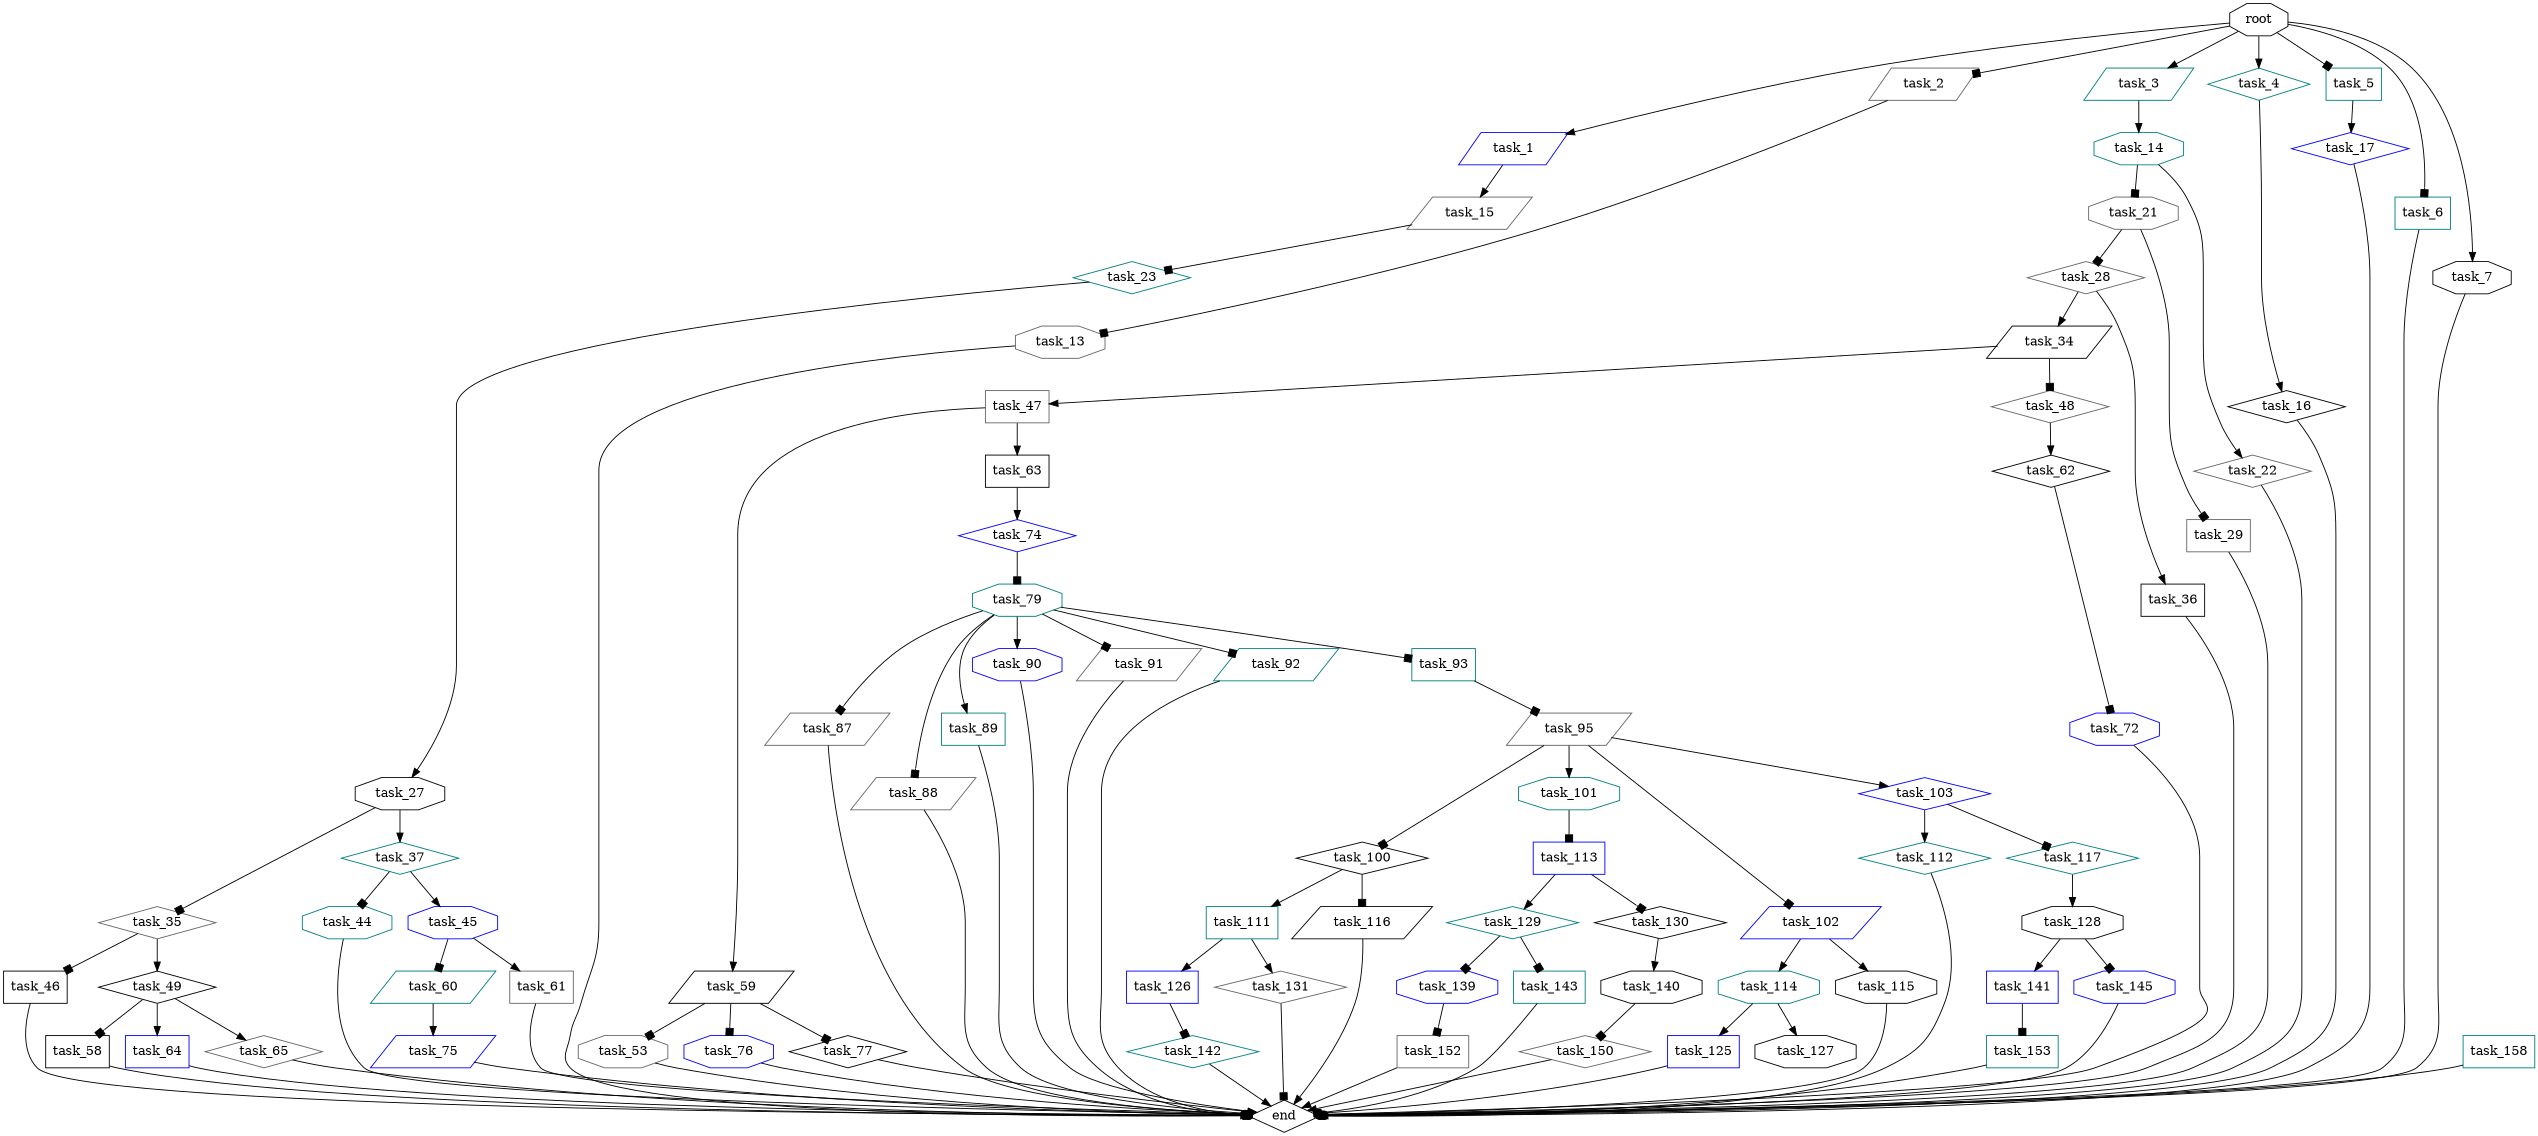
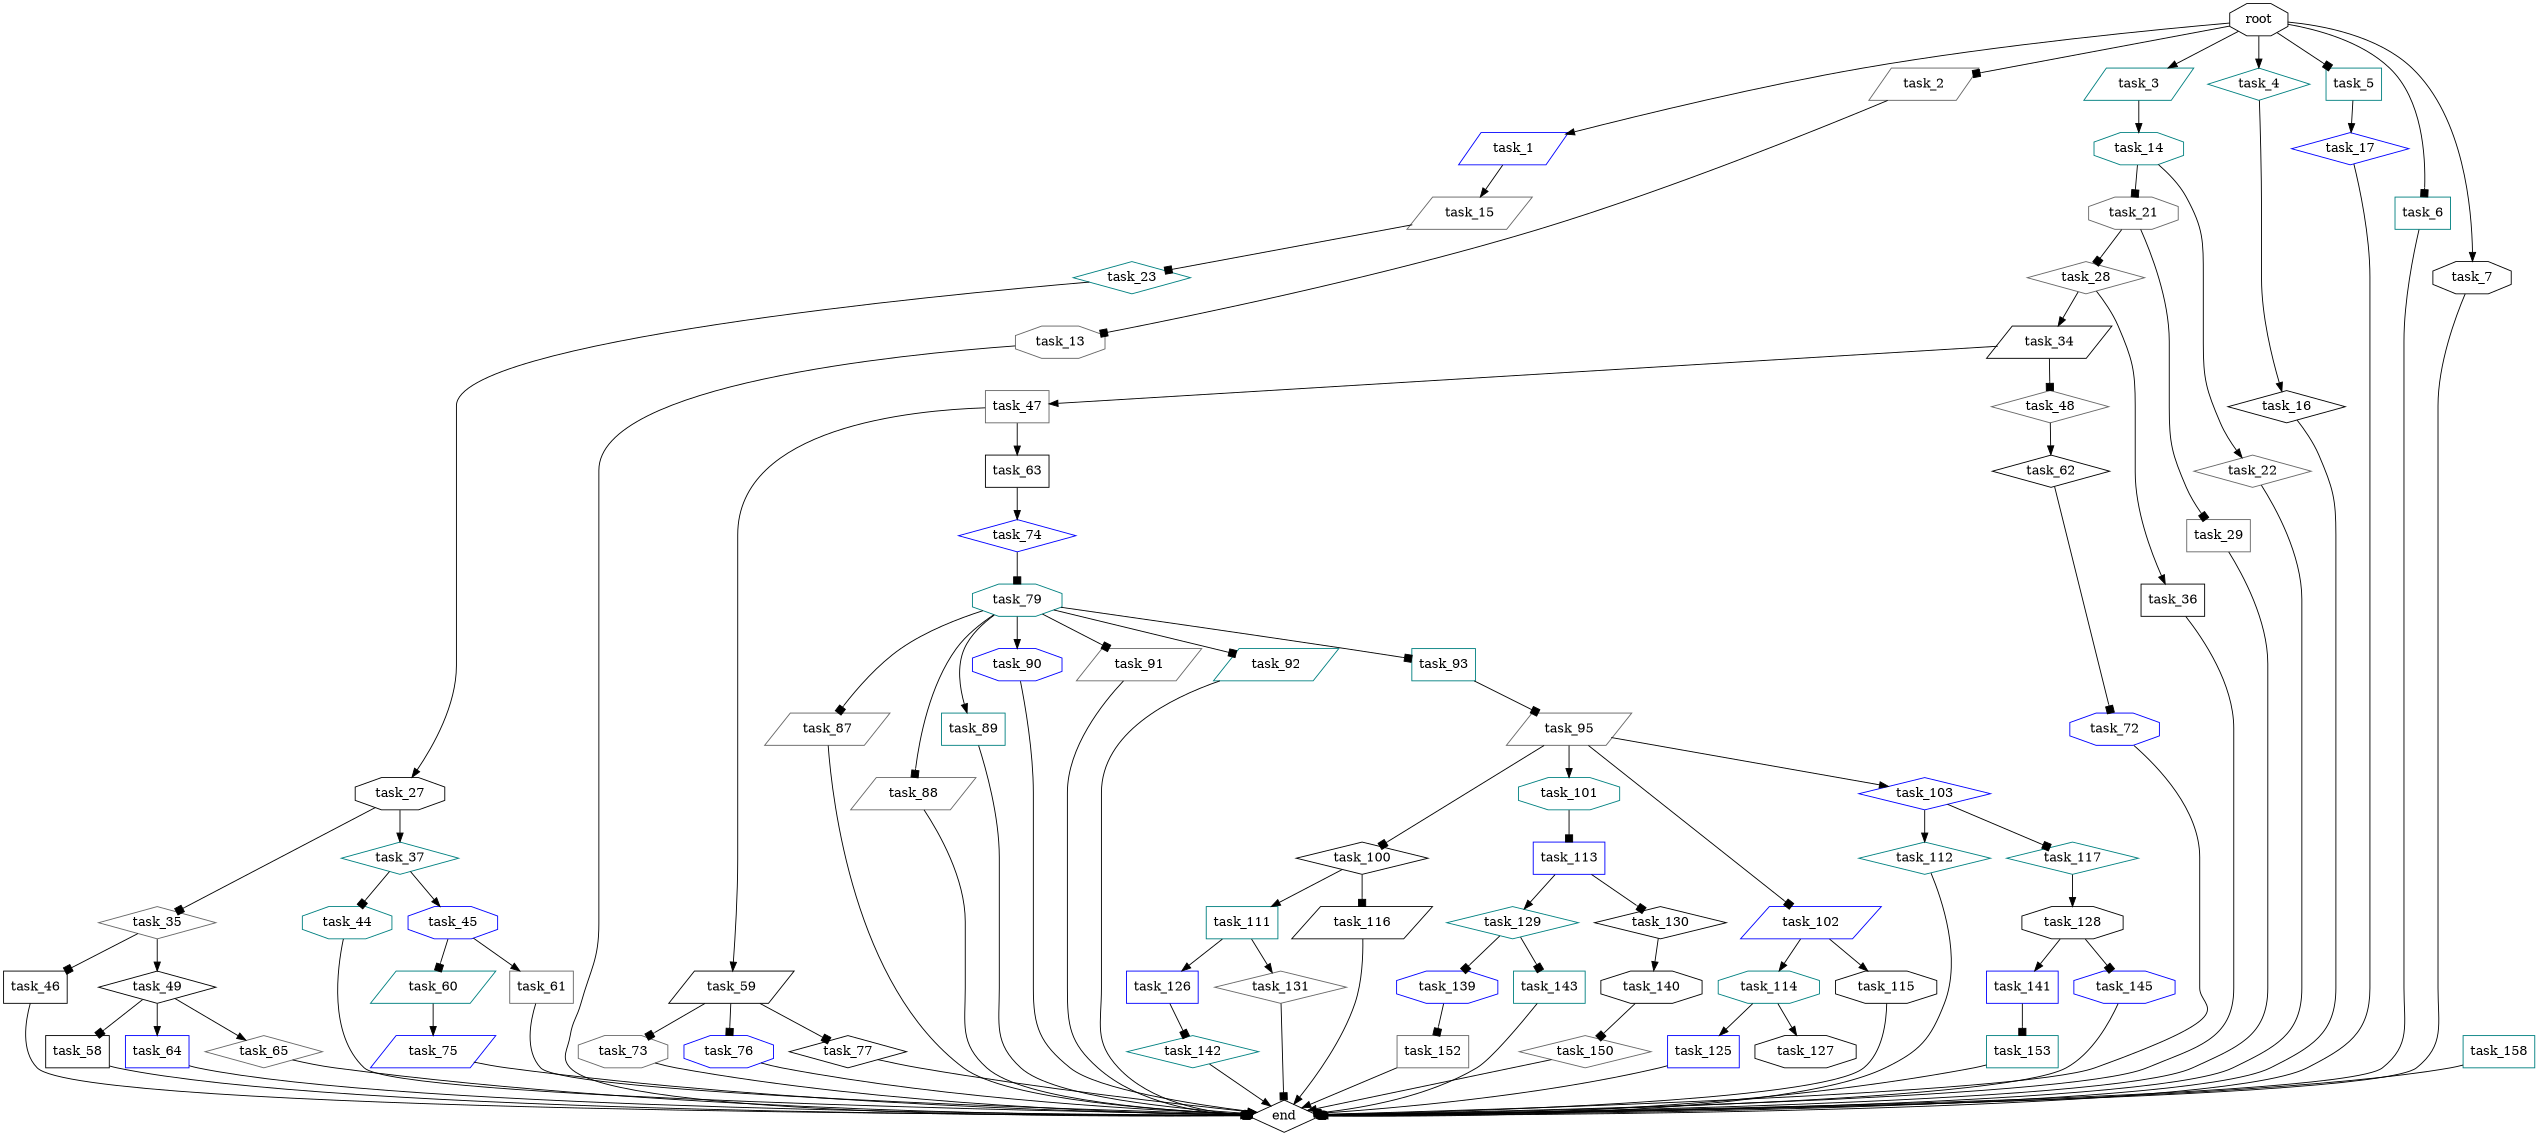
(623, 1052) -> (623, 1052)
